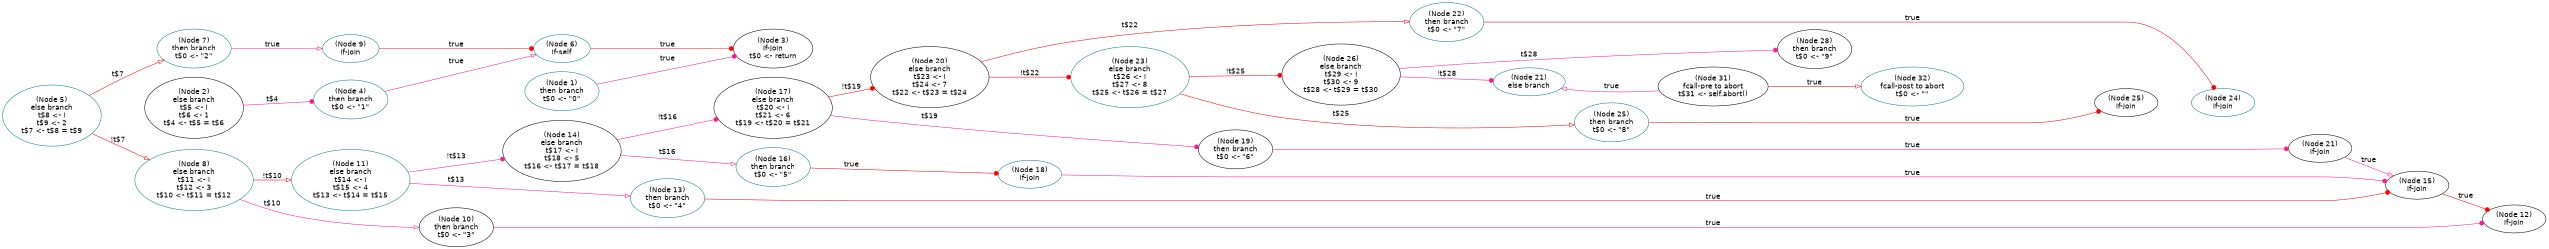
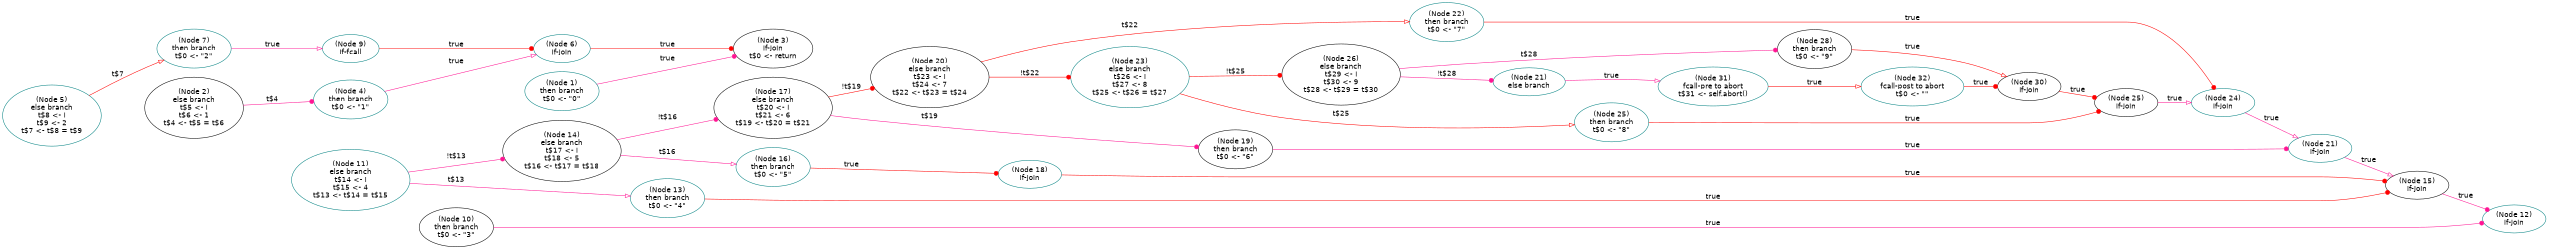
(351, 49) -> (351, 49)
(562, 49) -> (562, 49)
(1713, 86) -> (1713, 86)
none -> (2029, 86)
(1613, 92) -> (1610, 79)
none -> (2172, 103)
none -> (2269, 124)
(2320, 148) -> (2320, 148)
(1722, 177) -> (1722, 177)
(194, 180) -> none
(2464, 201) -> (2464, 201)
(2514, 219) -> (2514, 219)
